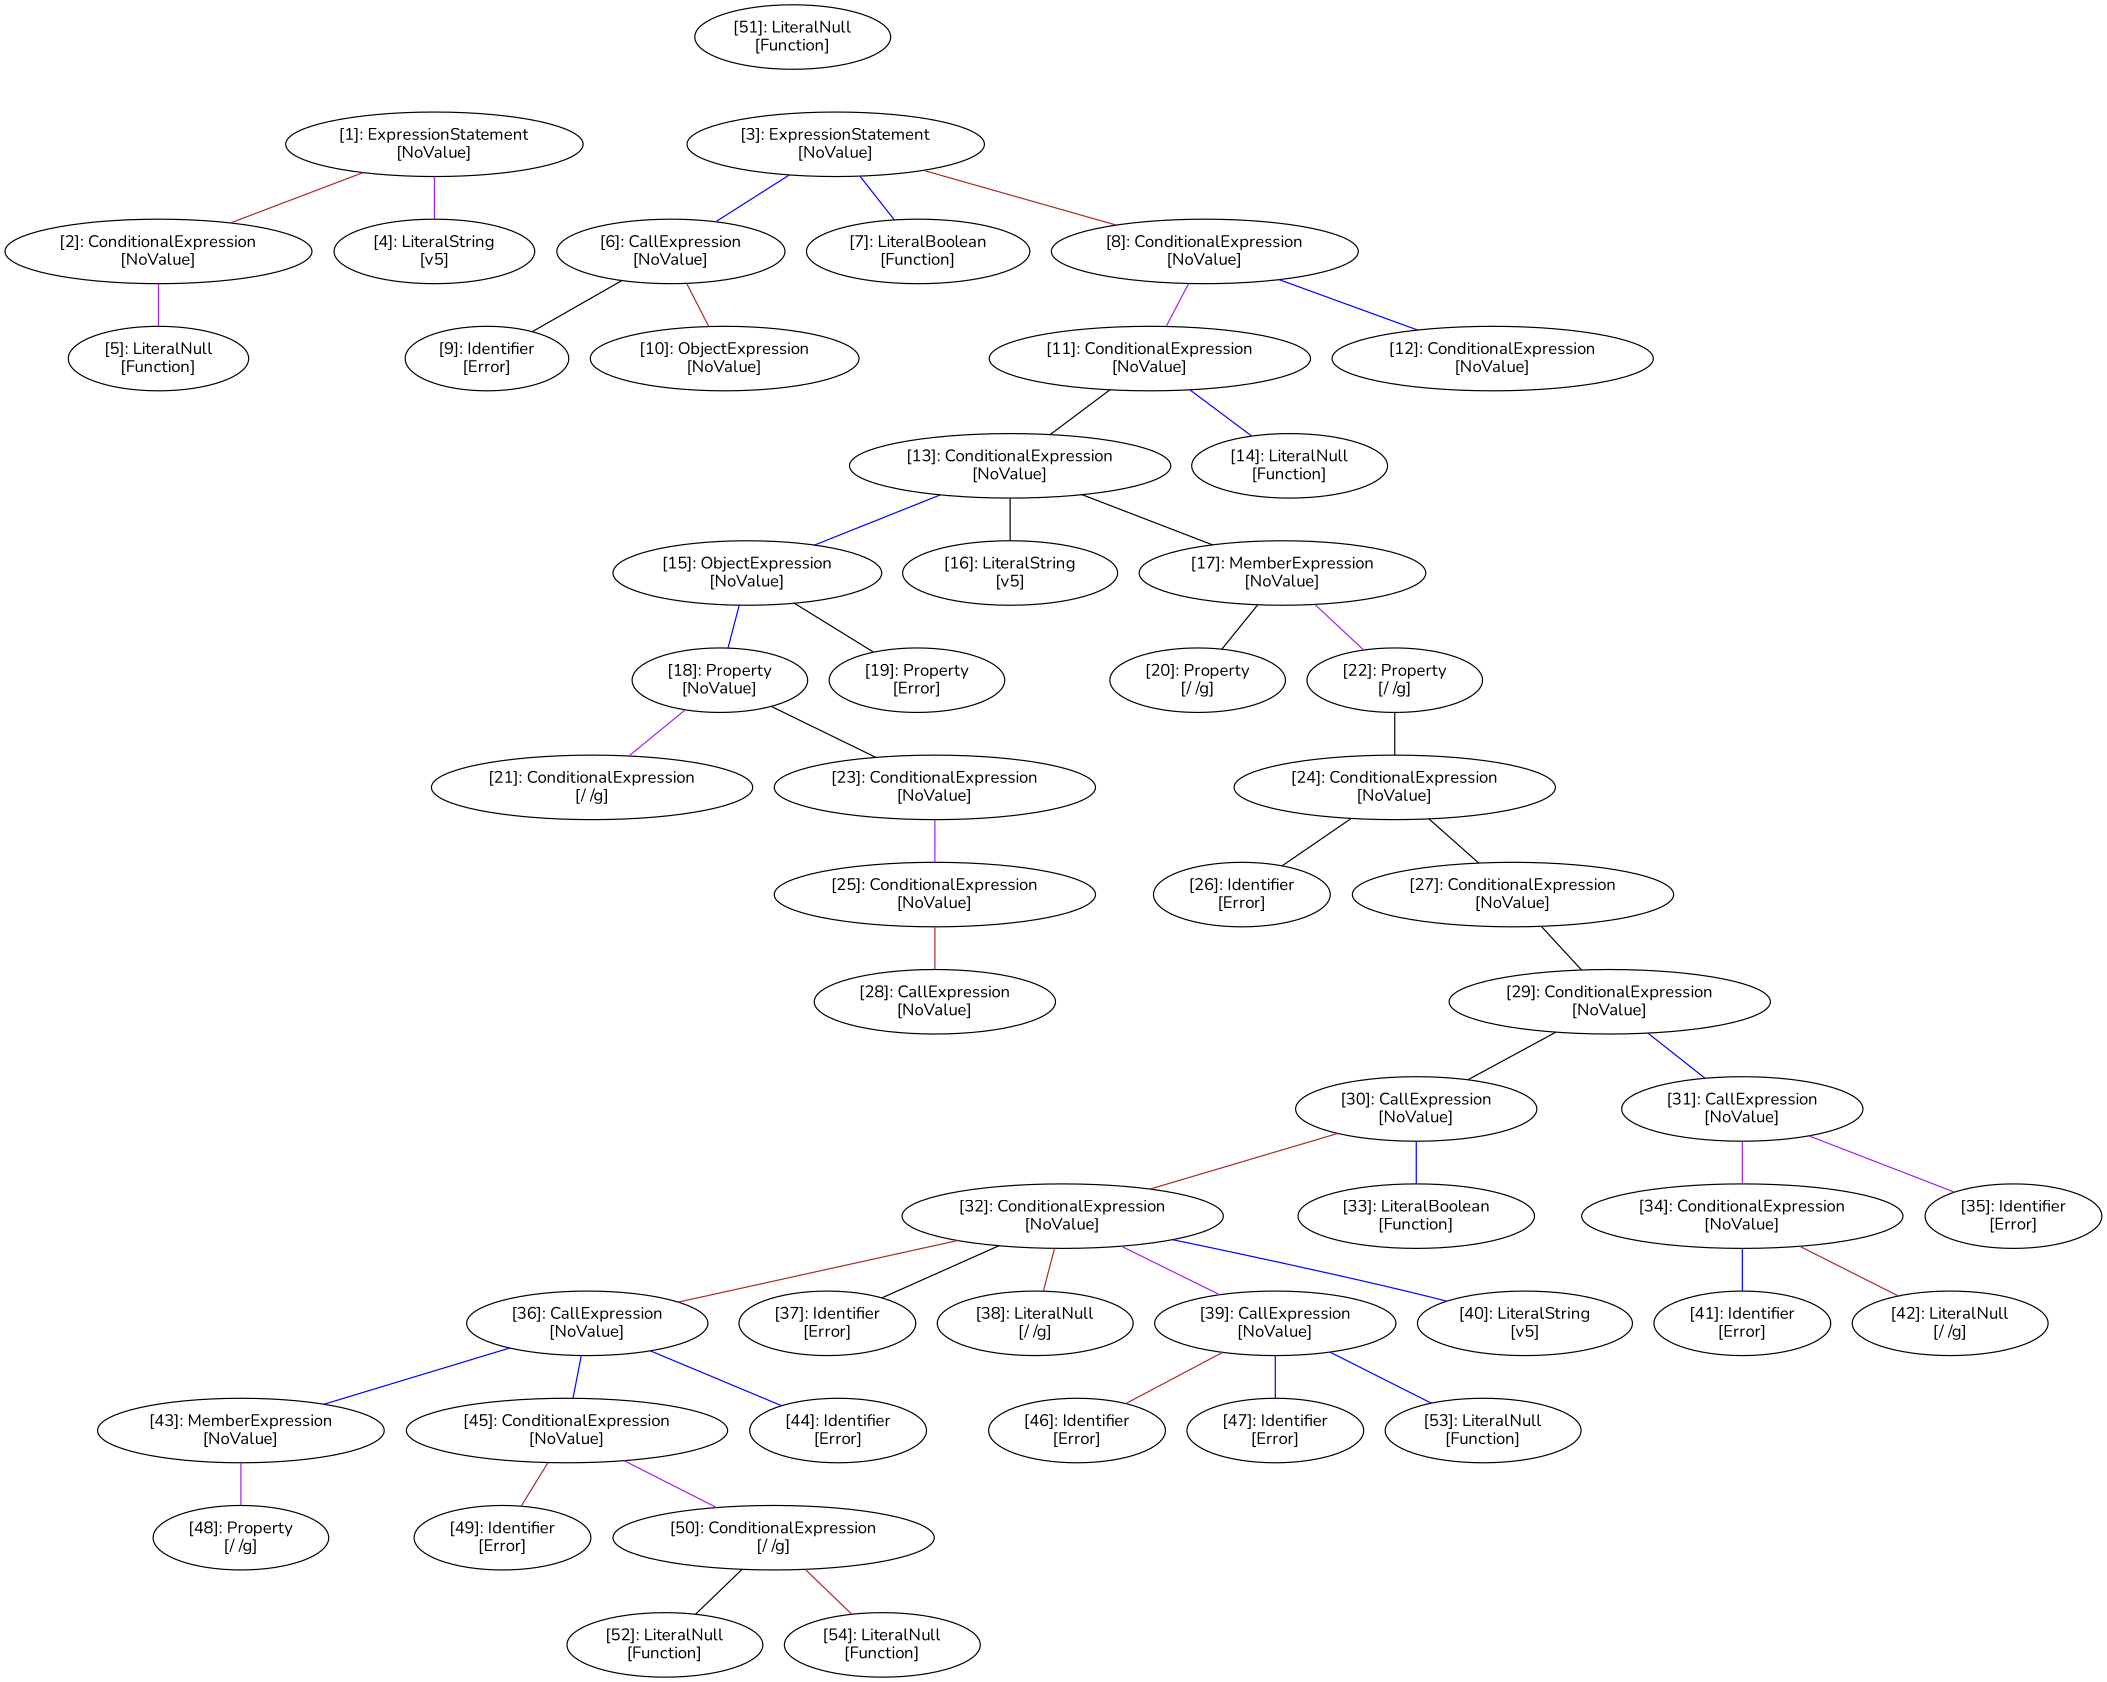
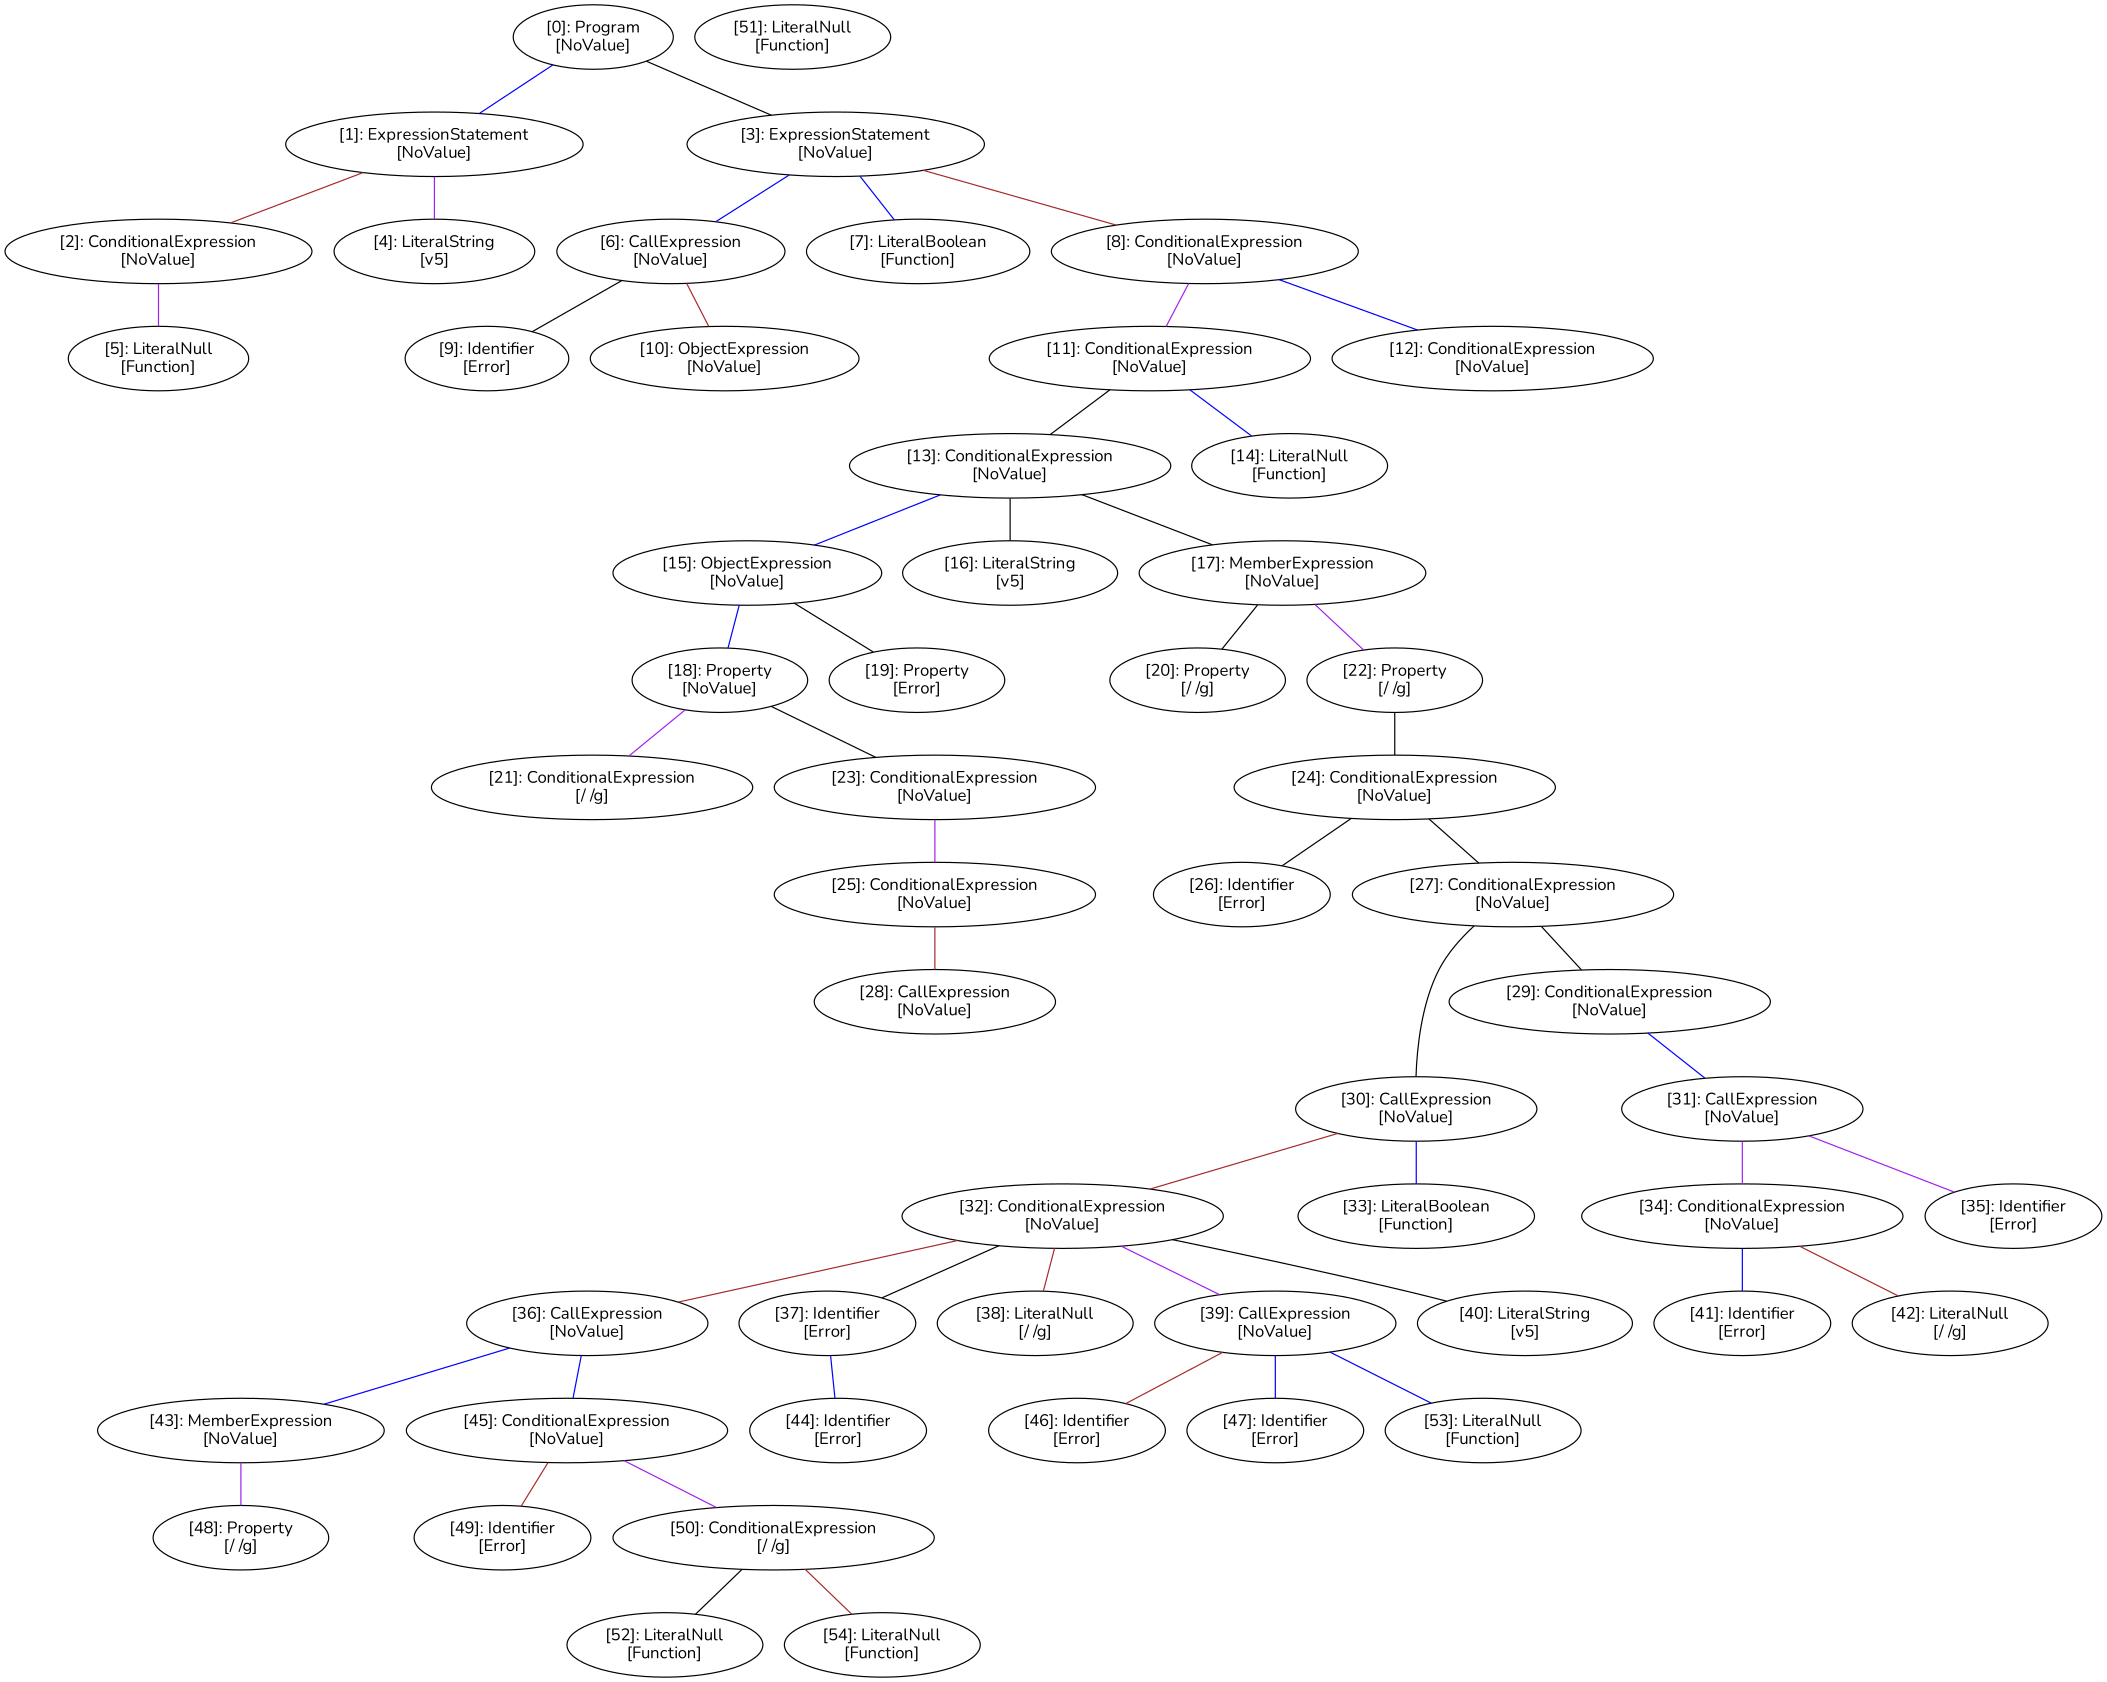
none -> (593, 37)
(1512, 1056) -> (1429, 994)
(1310, 1269) -> (1310, 1269)
(716, 1378) -> (833, 1377)
